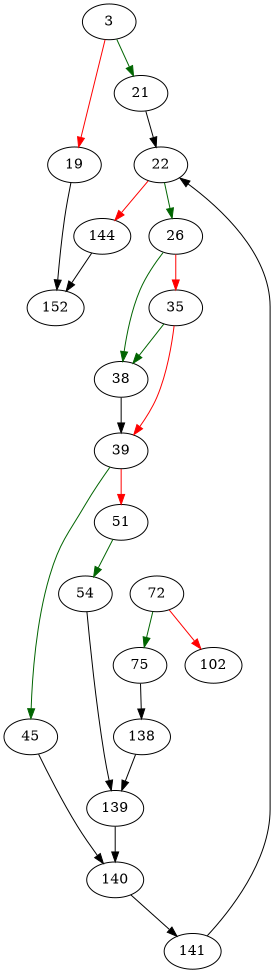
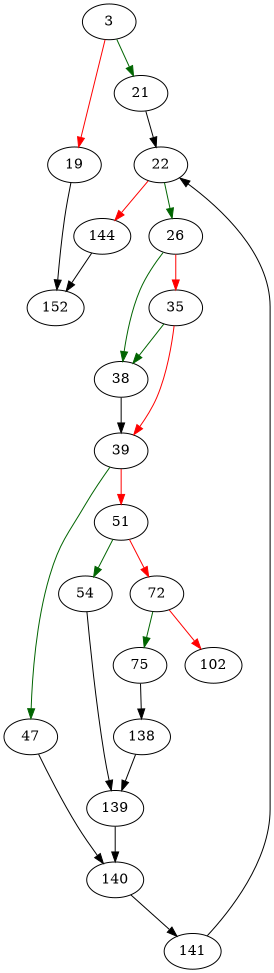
none -> (137, 554)
(31, 737) -> (31, 737)
